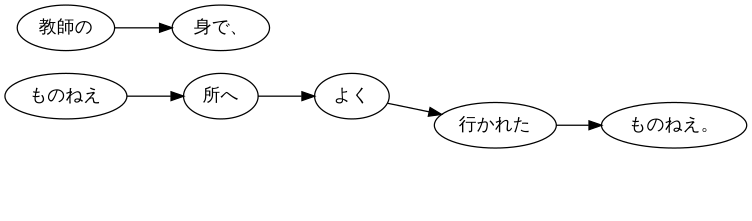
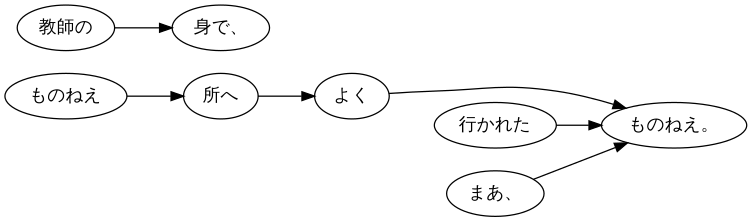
(408, 108) -> (502, 87)
none -> (495, 194)
